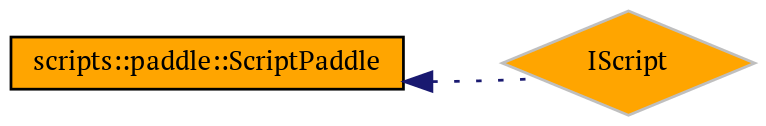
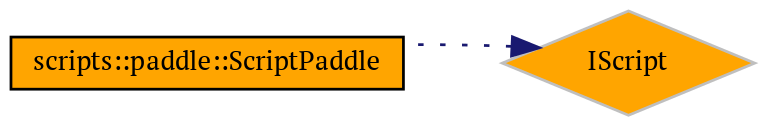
(486, 81) -> (458, 45)
